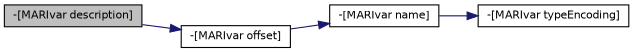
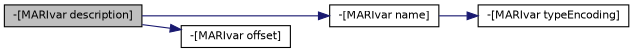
(305, 27) -> (230, 16)
